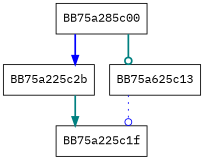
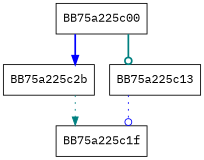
(102, 19) -> (102, 19)
(155, 80) -> (155, 80)
(75, 106) -> (75, 106)
